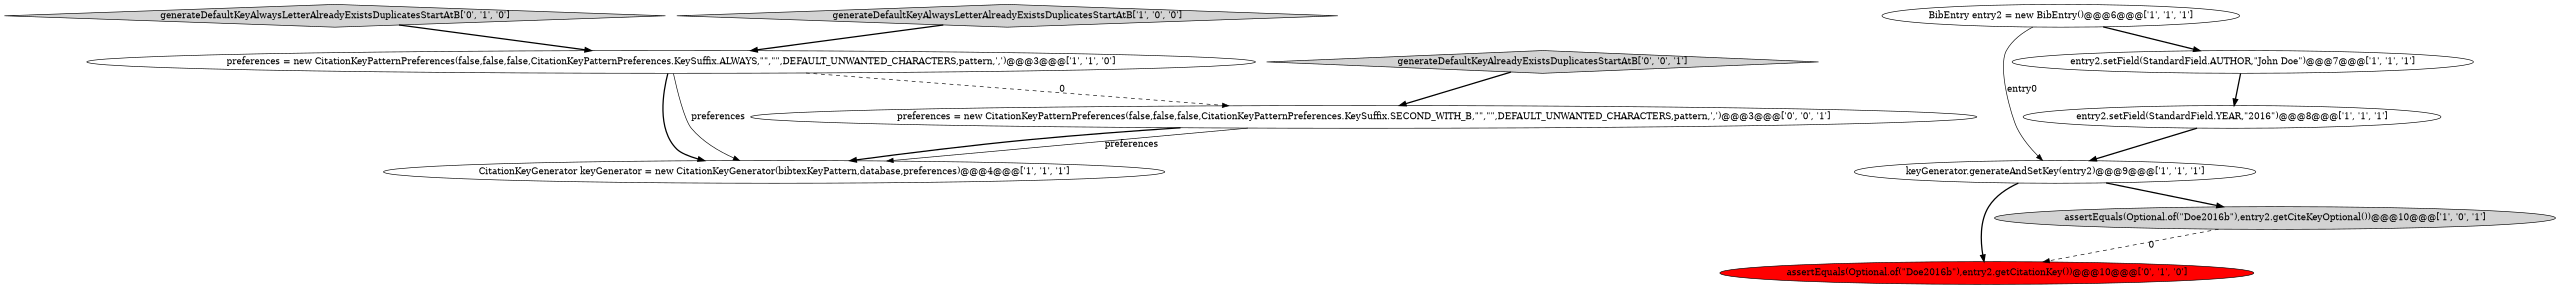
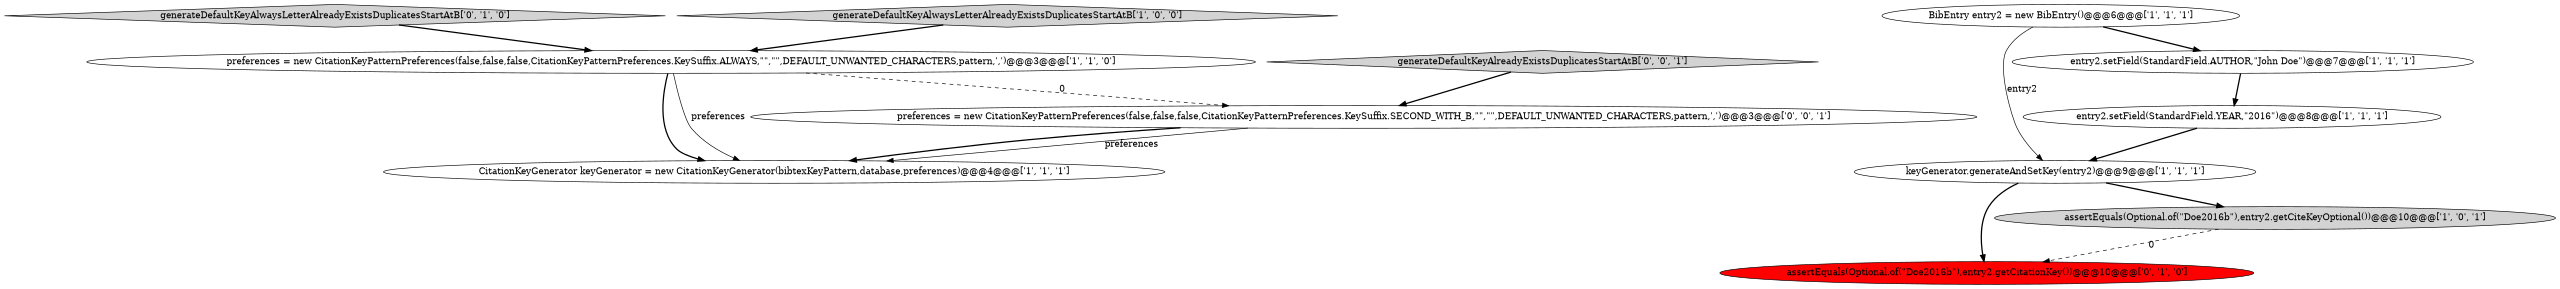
(2022, 89) -> (2022, 89)
